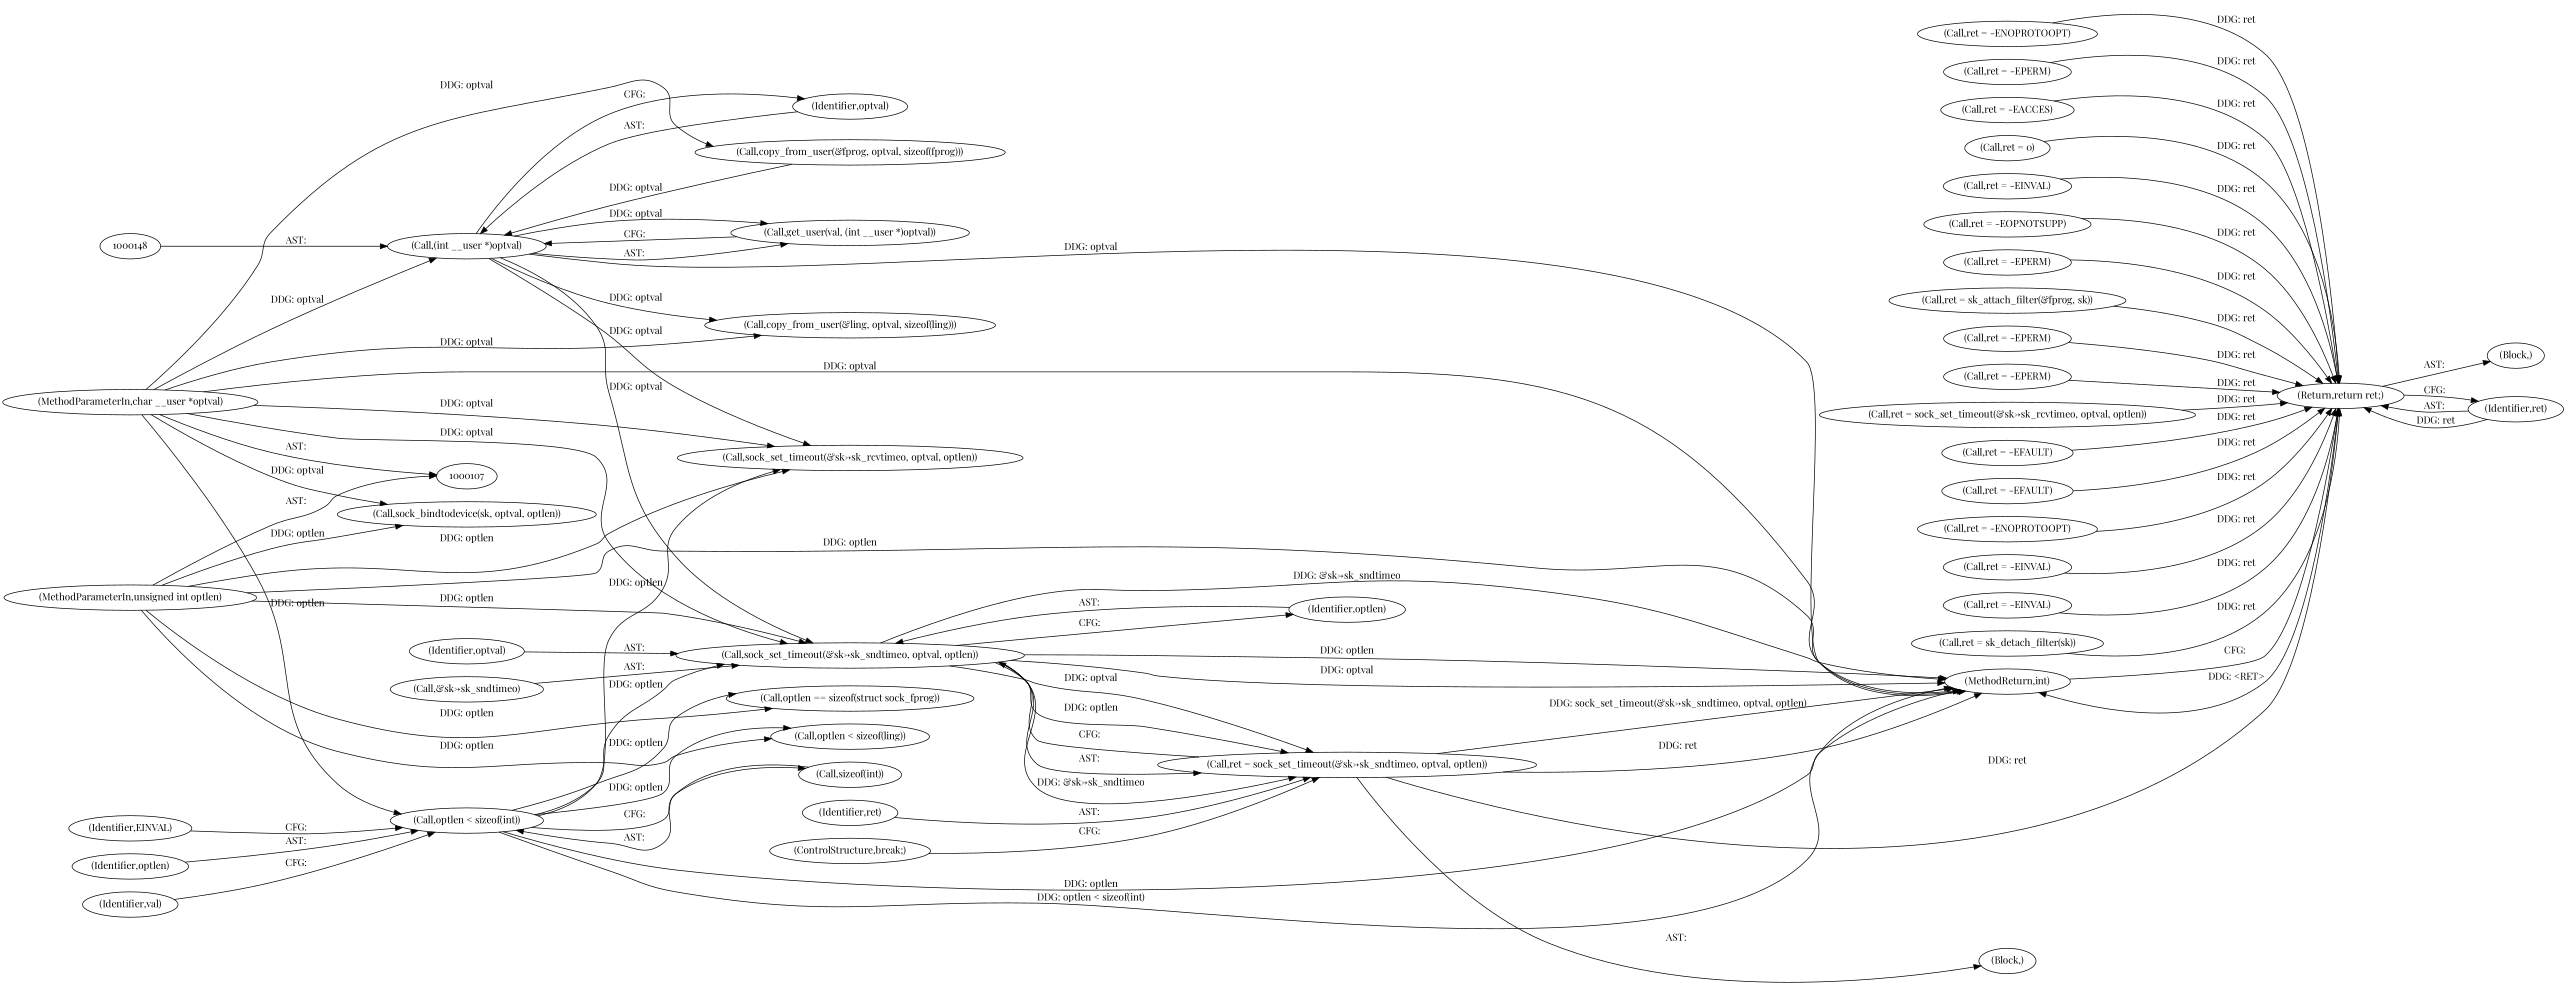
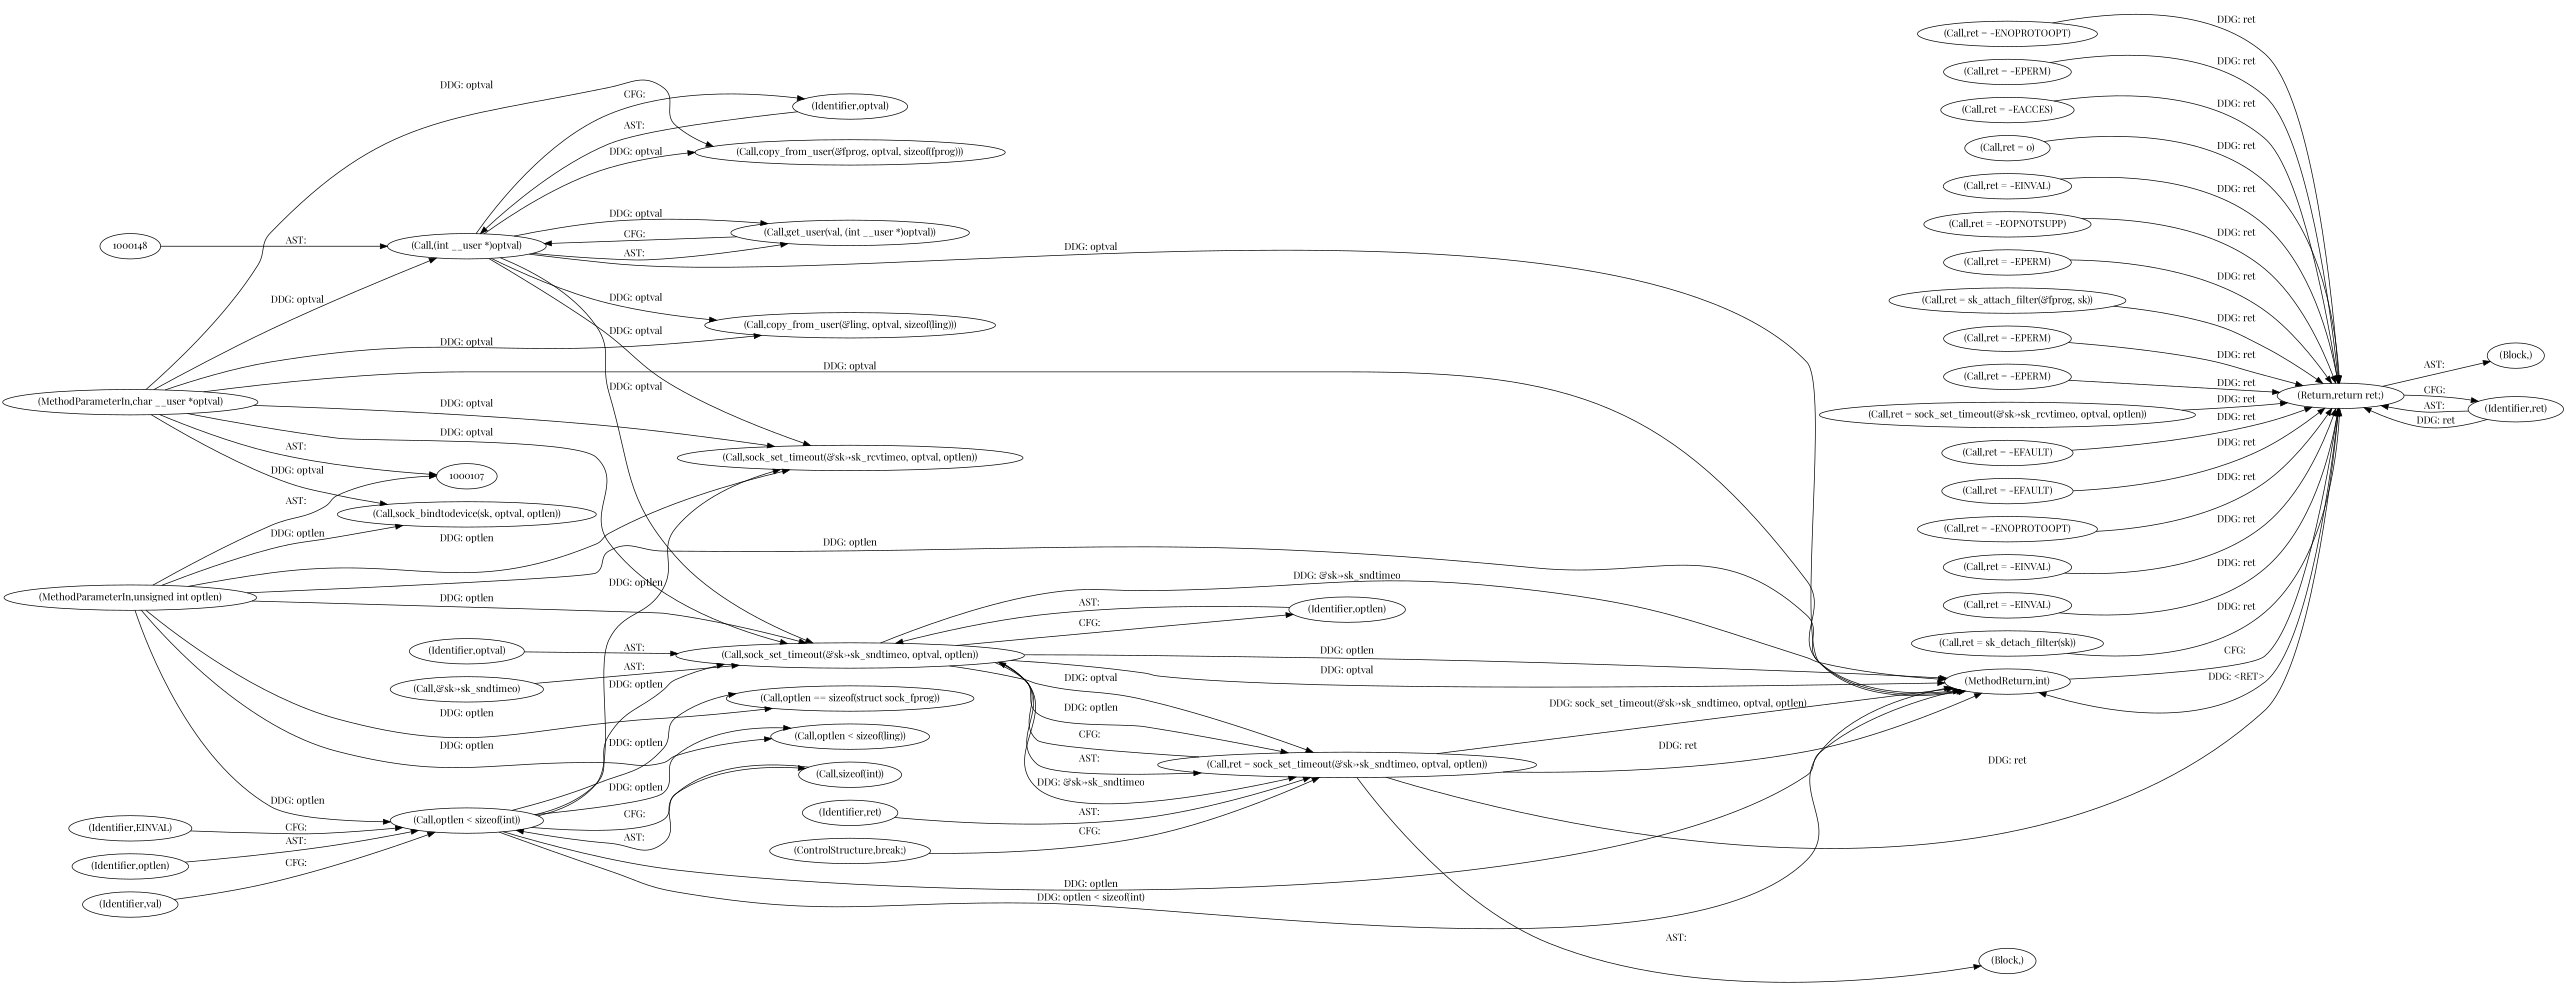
(651, 196) -> (580, 178)
(274, 619) -> (221, 766)
